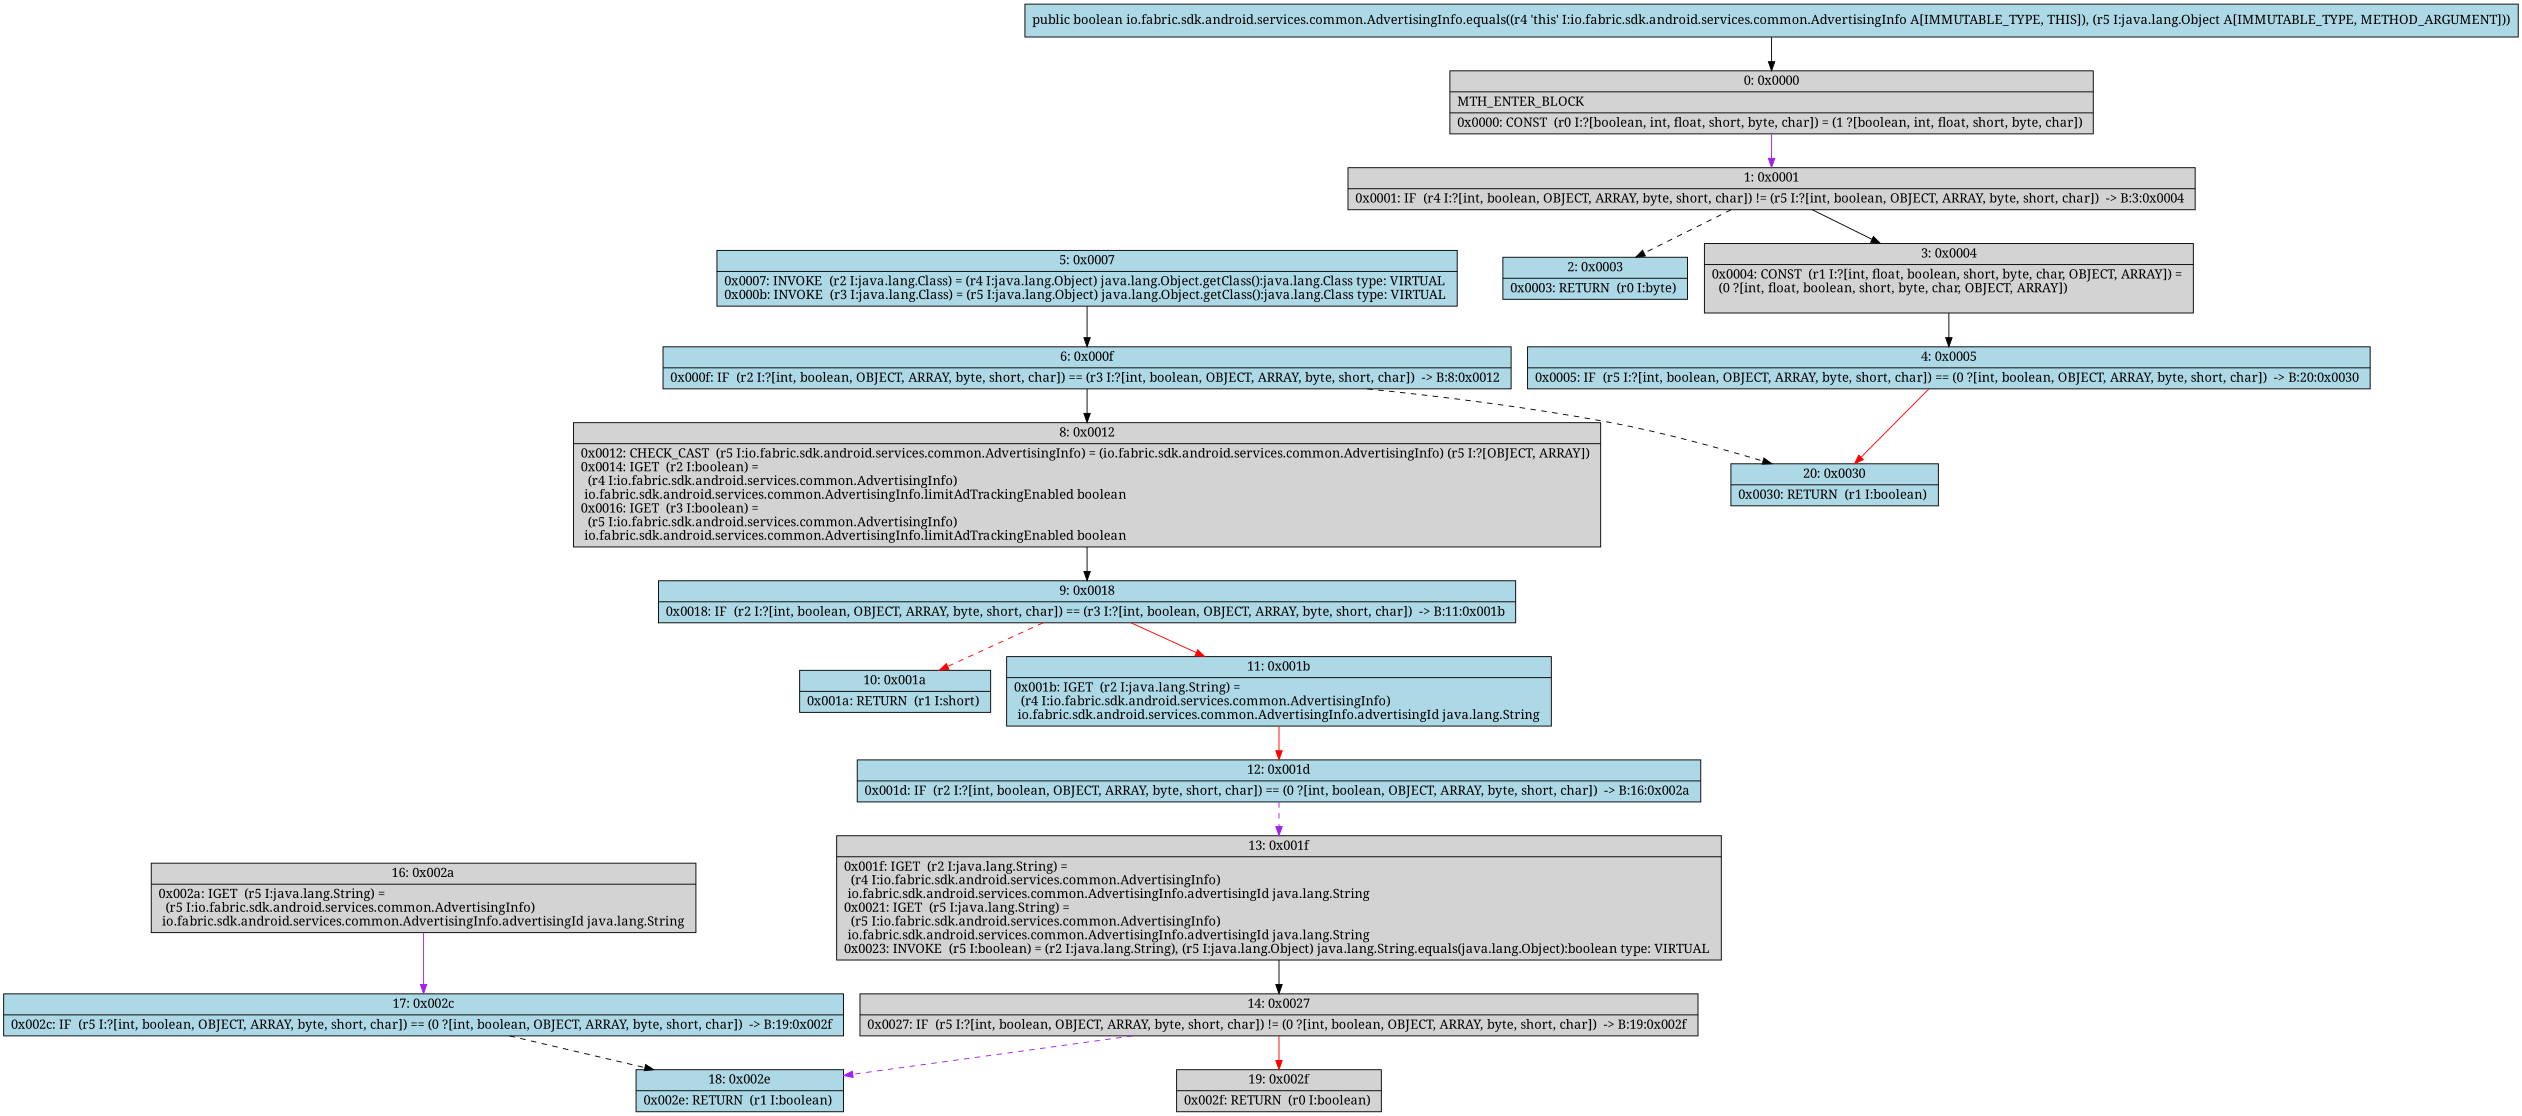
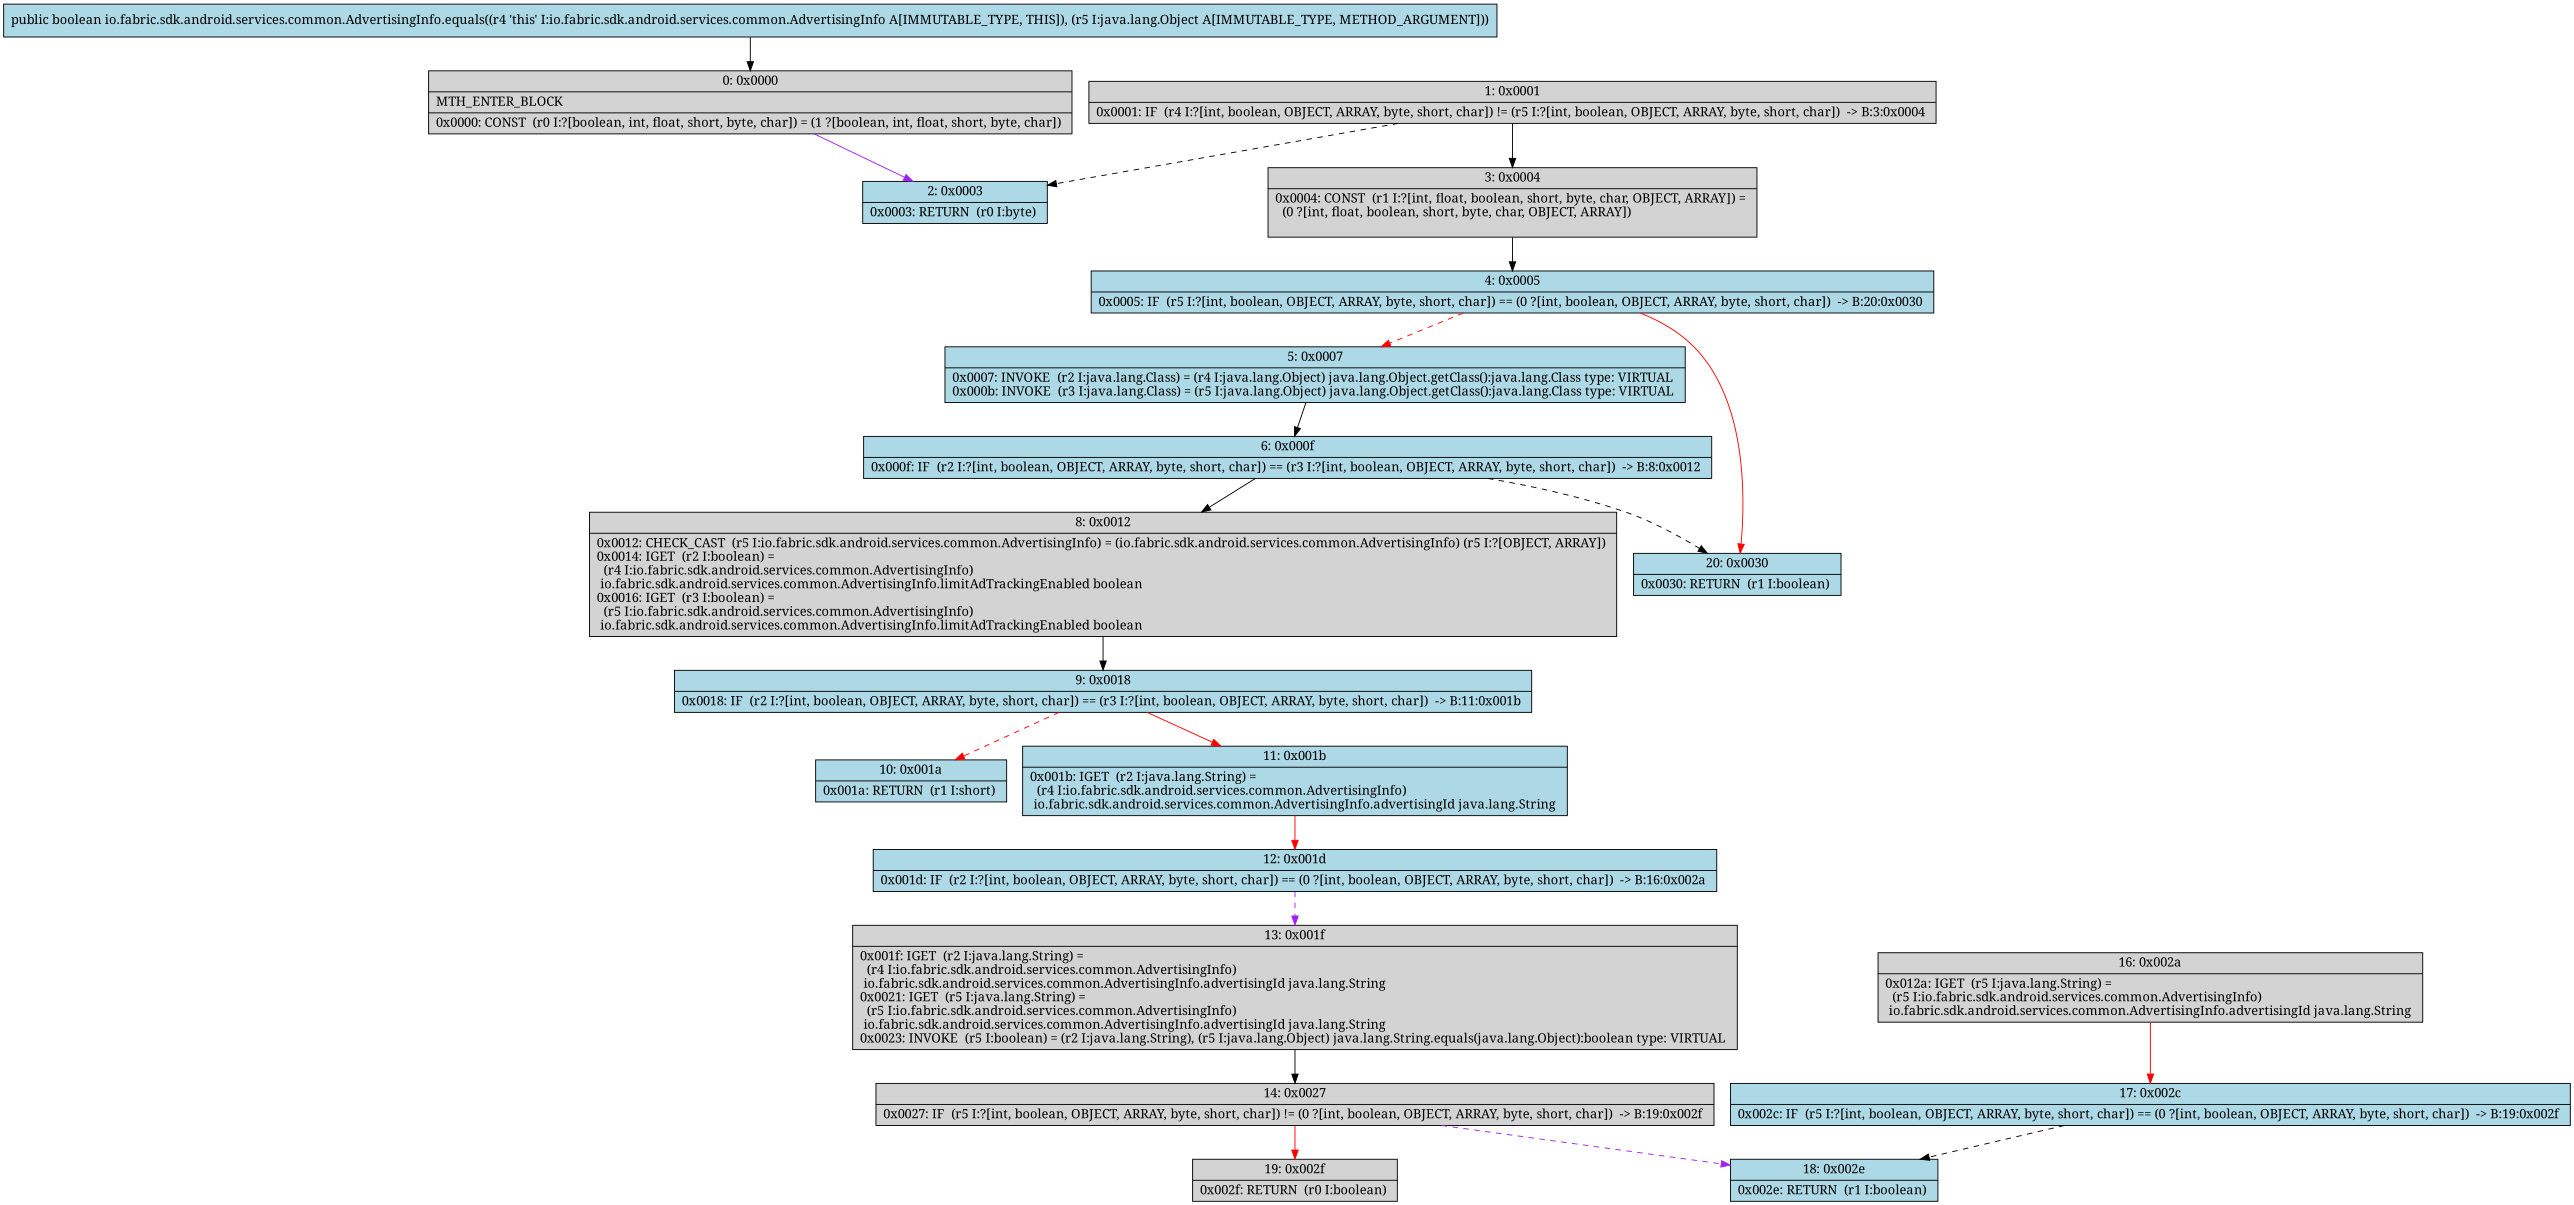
(1772, 146) -> (859, 156)
none -> (1427, 328)
(274, 894) -> (2001, 984)
(424, 959) -> (2150, 1048)
